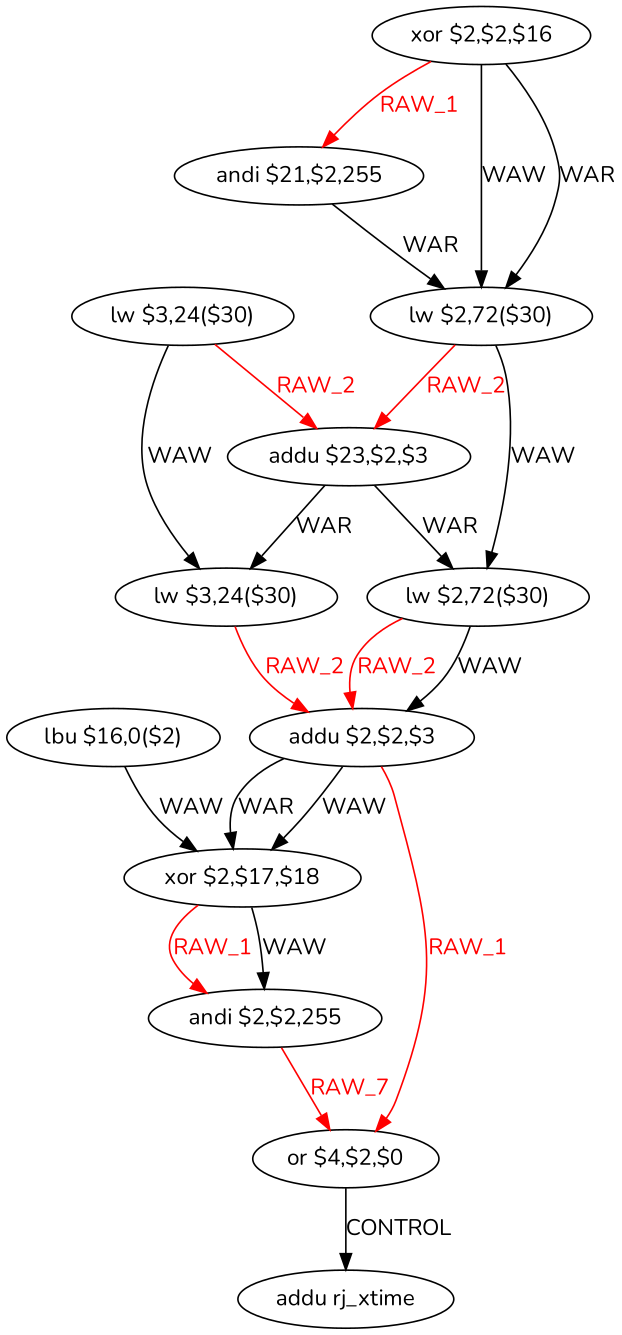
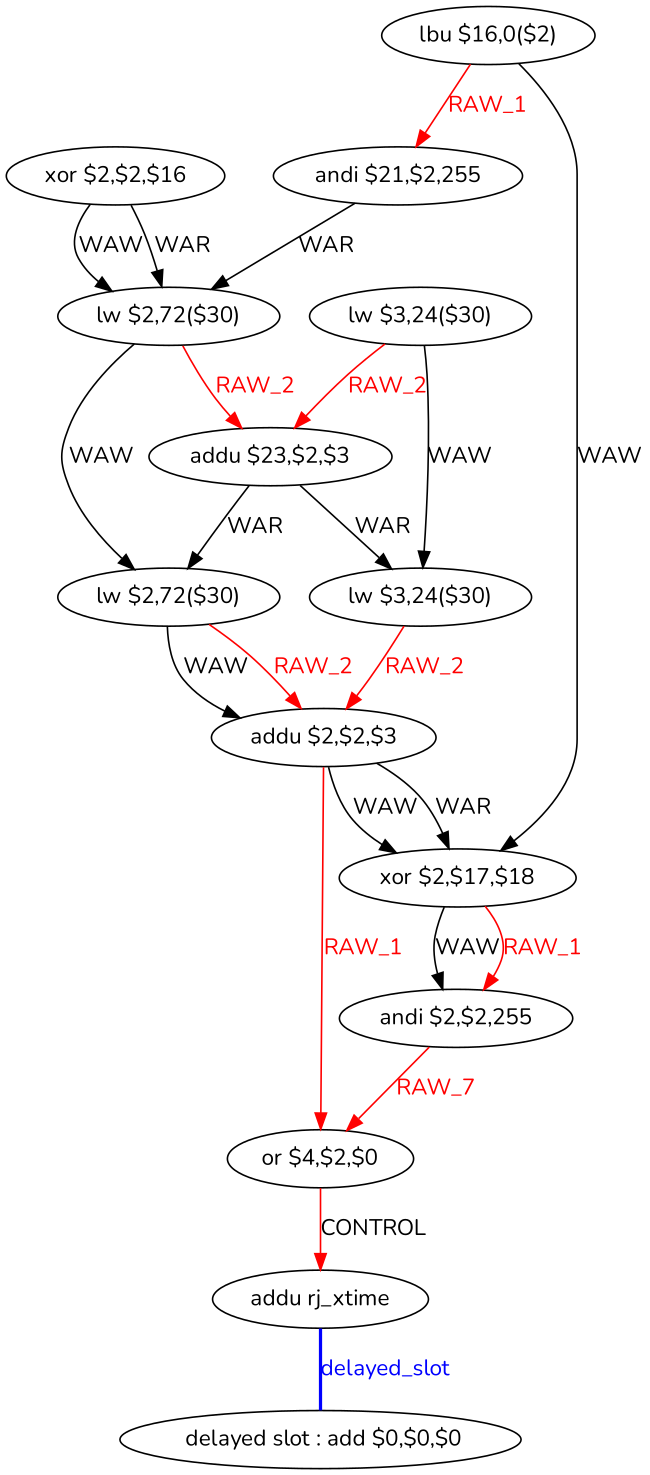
(379, 94) -> (448, 99)
(346, 1221) -> (321, 1221)
none -> (321, 1440)
